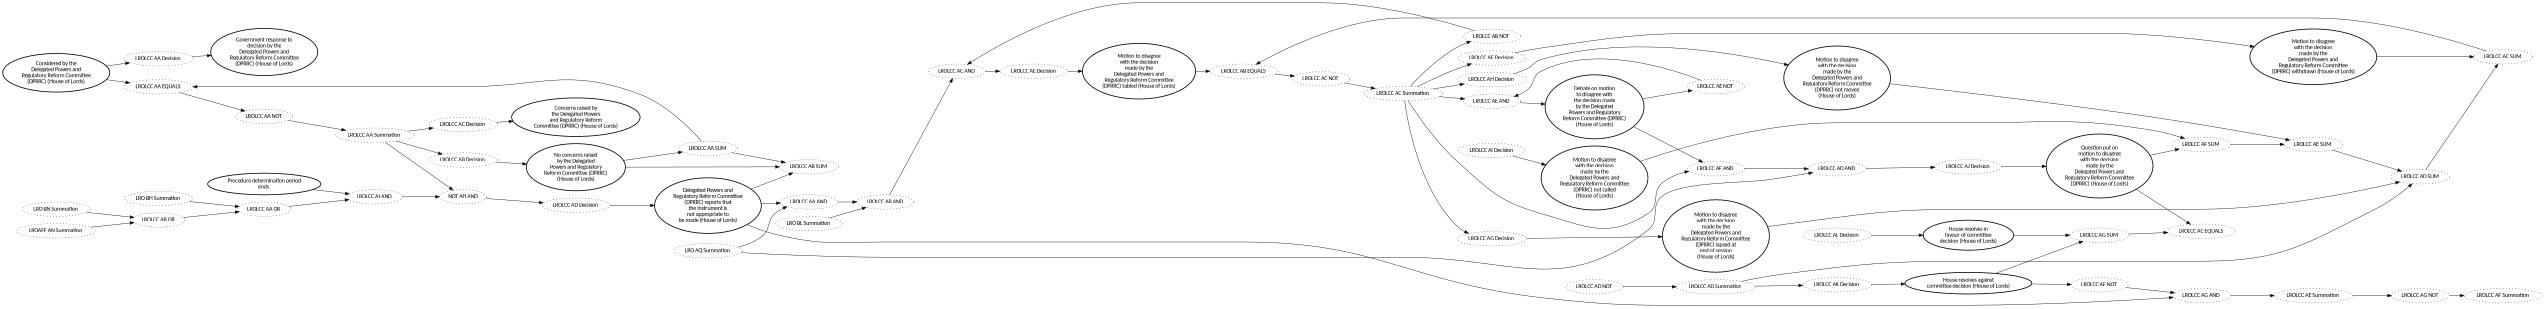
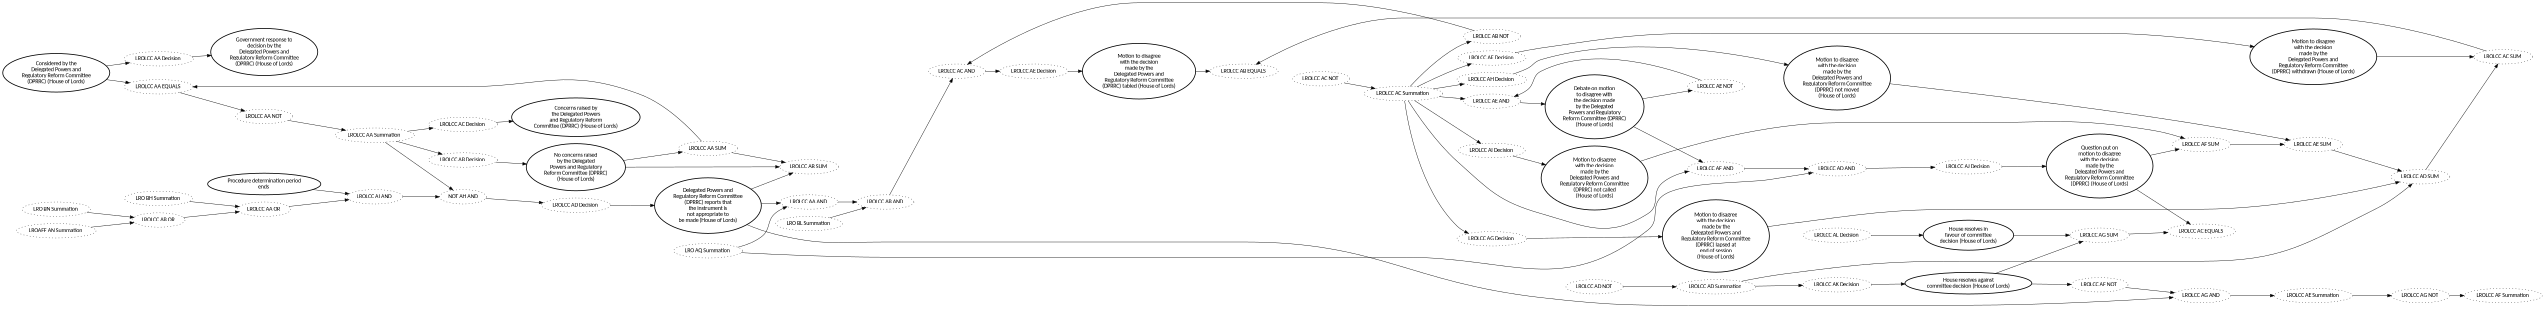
(1283, 75) -> none
none -> (1446, 121)
